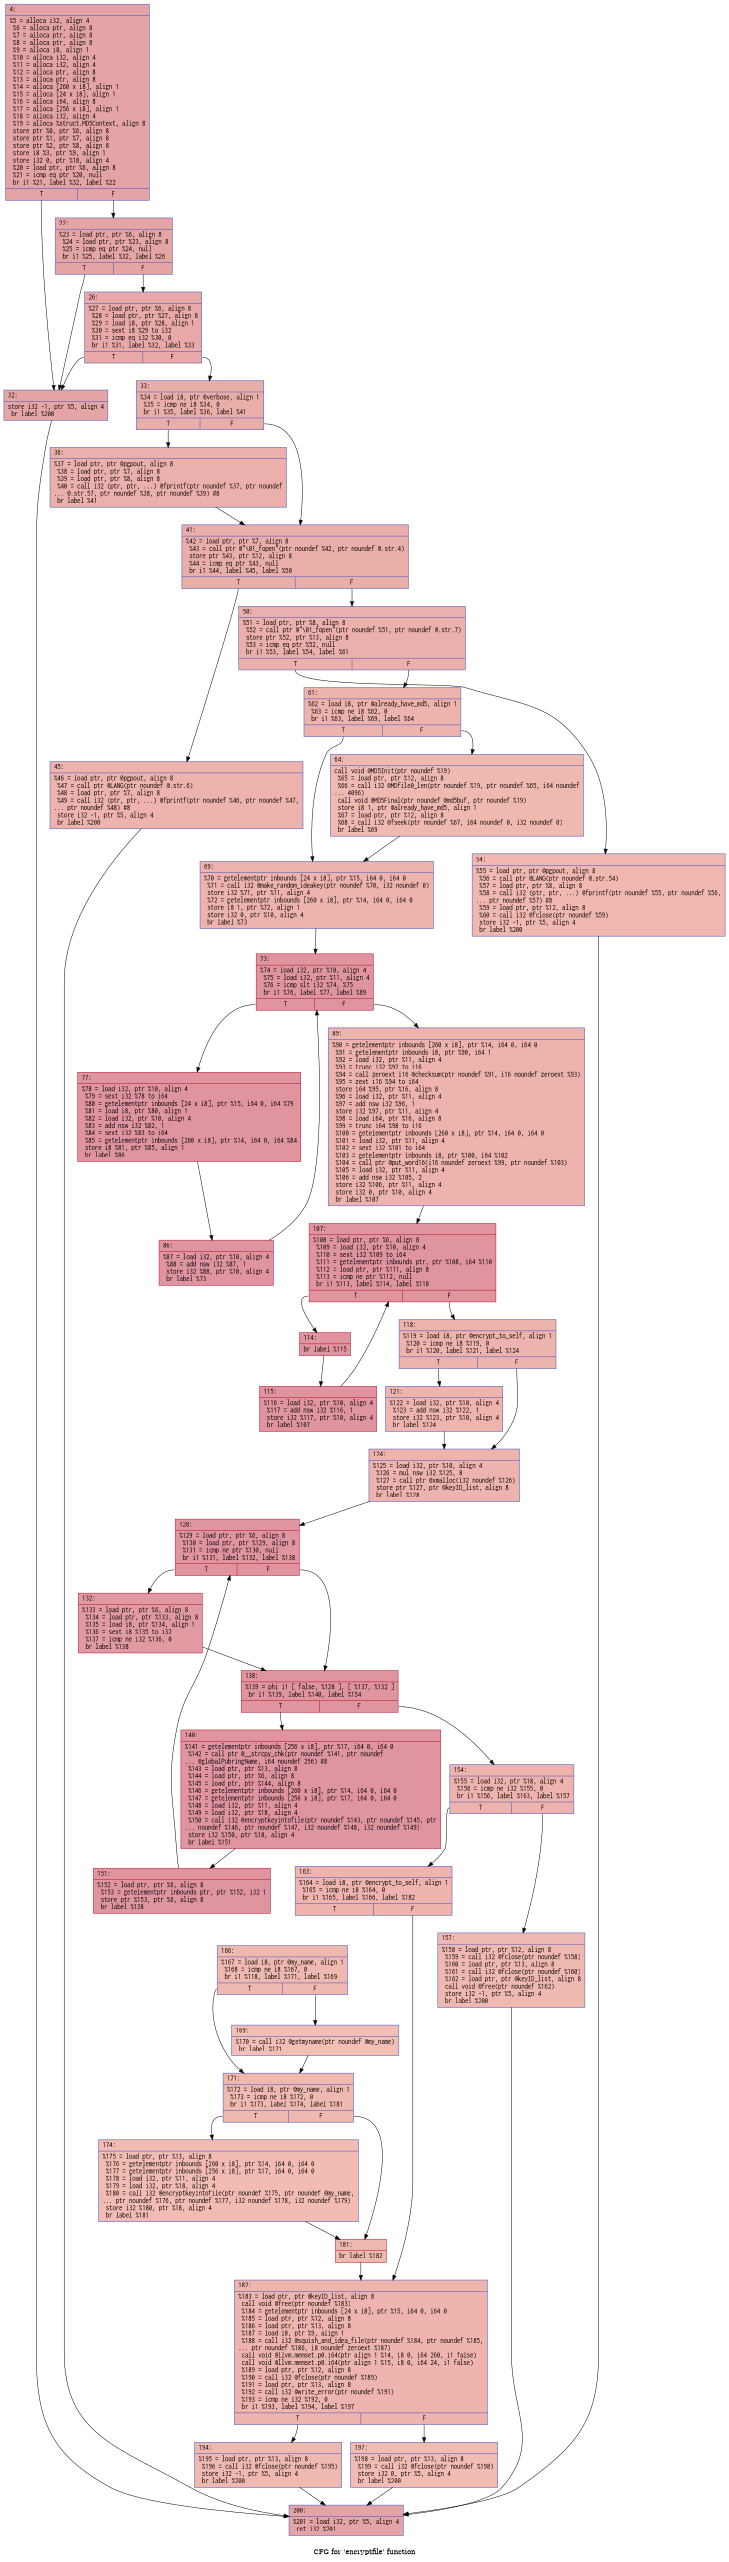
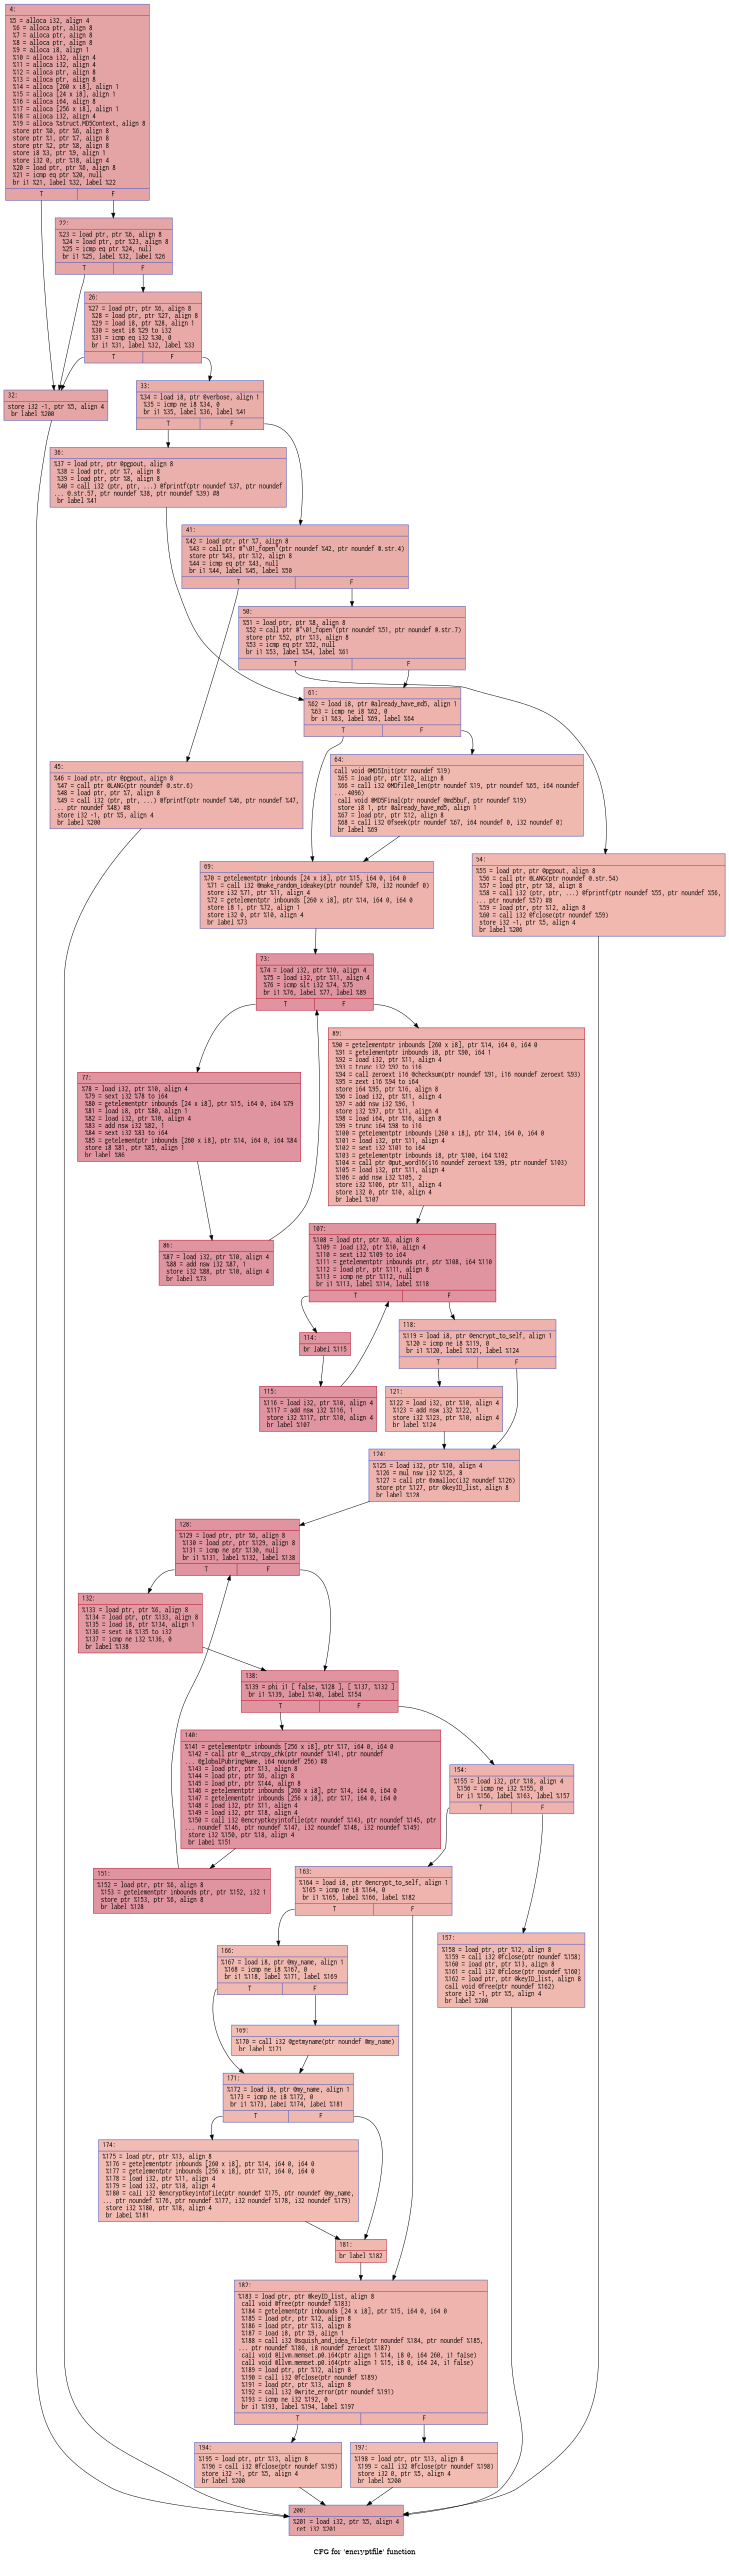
(228, 515) -> (195, 630)
(499, 930) -> (499, 930)
(456, 1117) -> (456, 1117)
none -> (280, 1921)
